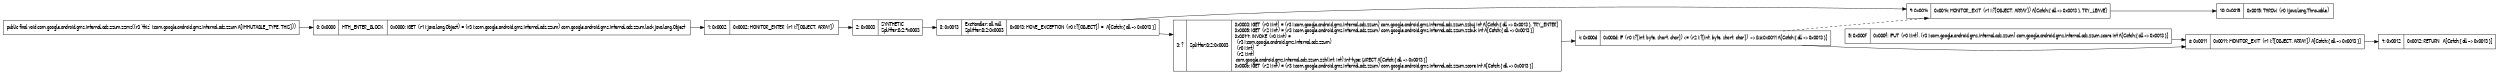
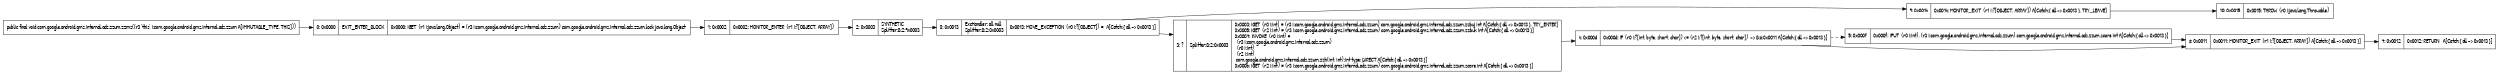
(1854, 25) -> (1836, 37)
(363, 27) -> (363, 27)
(1263, 37) -> (1263, 37)
